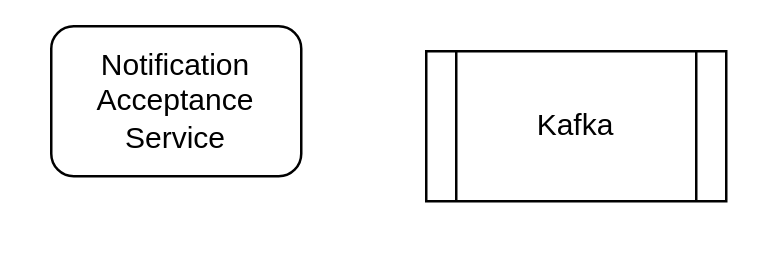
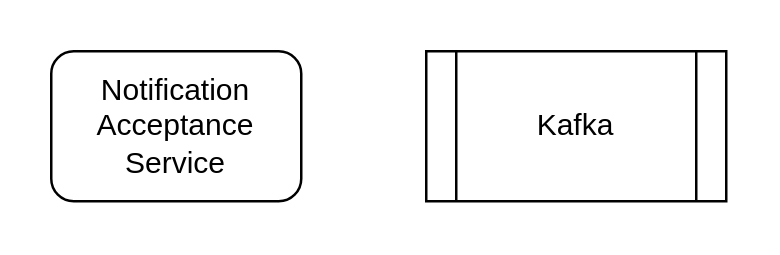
(176, 101) -> (176, 126)
